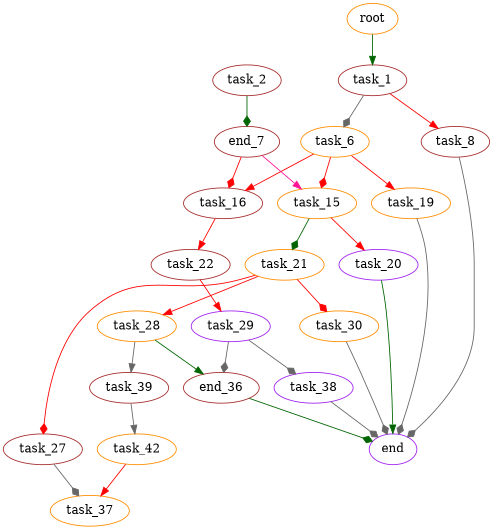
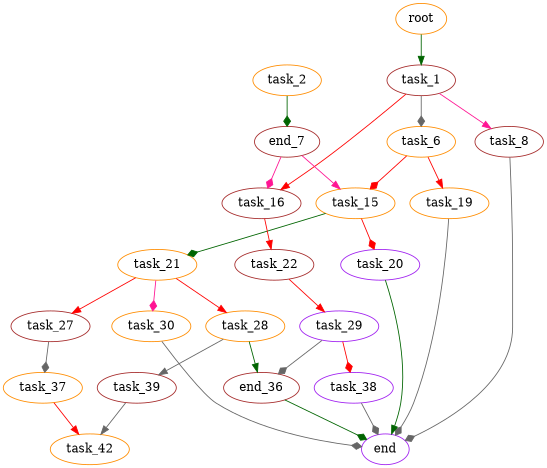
(247, 80) -> (287, 80)
(411, 109) -> (462, 109)
(237, 168) -> (276, 168)
(286, 169) -> (348, 141)
(344, 231) -> (366, 229)
(308, 292) -> (155, 290)
(110, 297) -> (108, 293)
(268, 354) -> (345, 352)
(116, 477) -> (64, 415)
